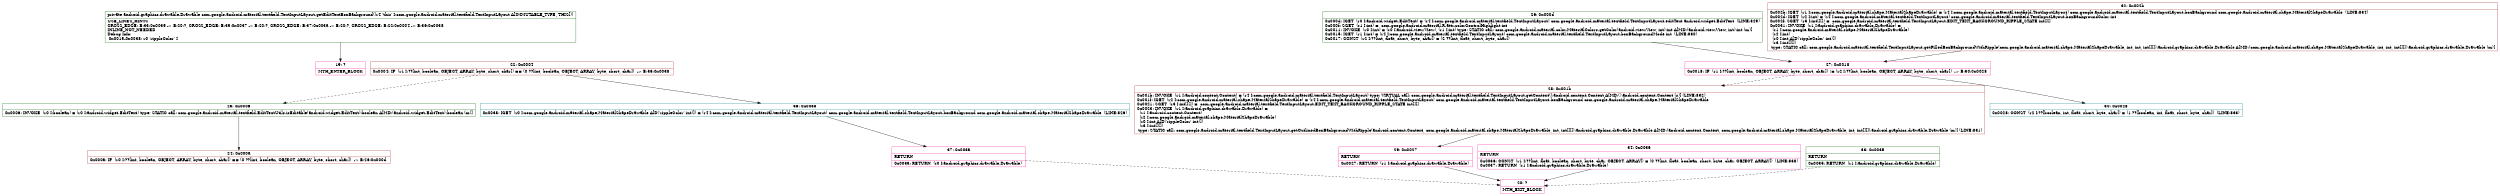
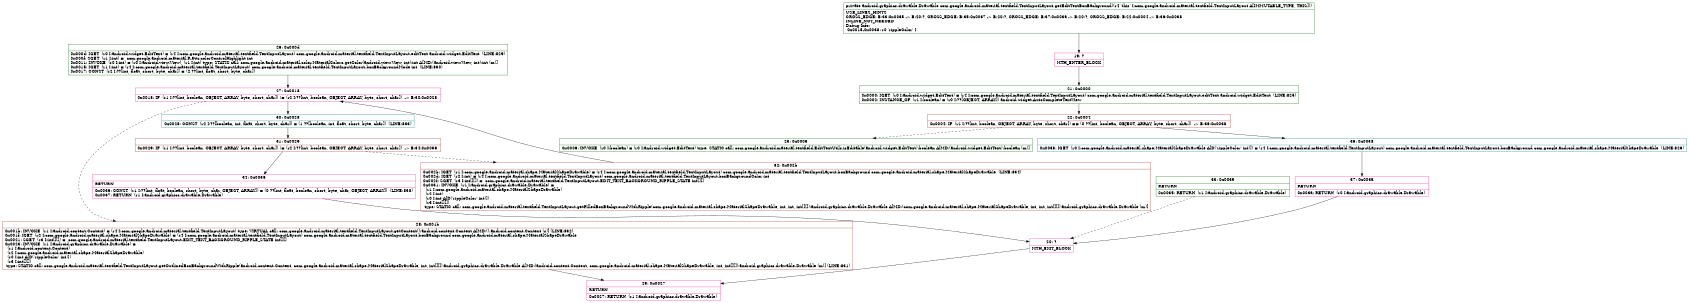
none -> (1079, 95)
none -> (288, 145)
(239, 157) -> none
(1261, 173) -> (1208, 227)
(1471, 173) -> (877, 267)
